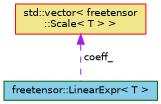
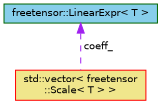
(81, 63) -> (81, 52)
